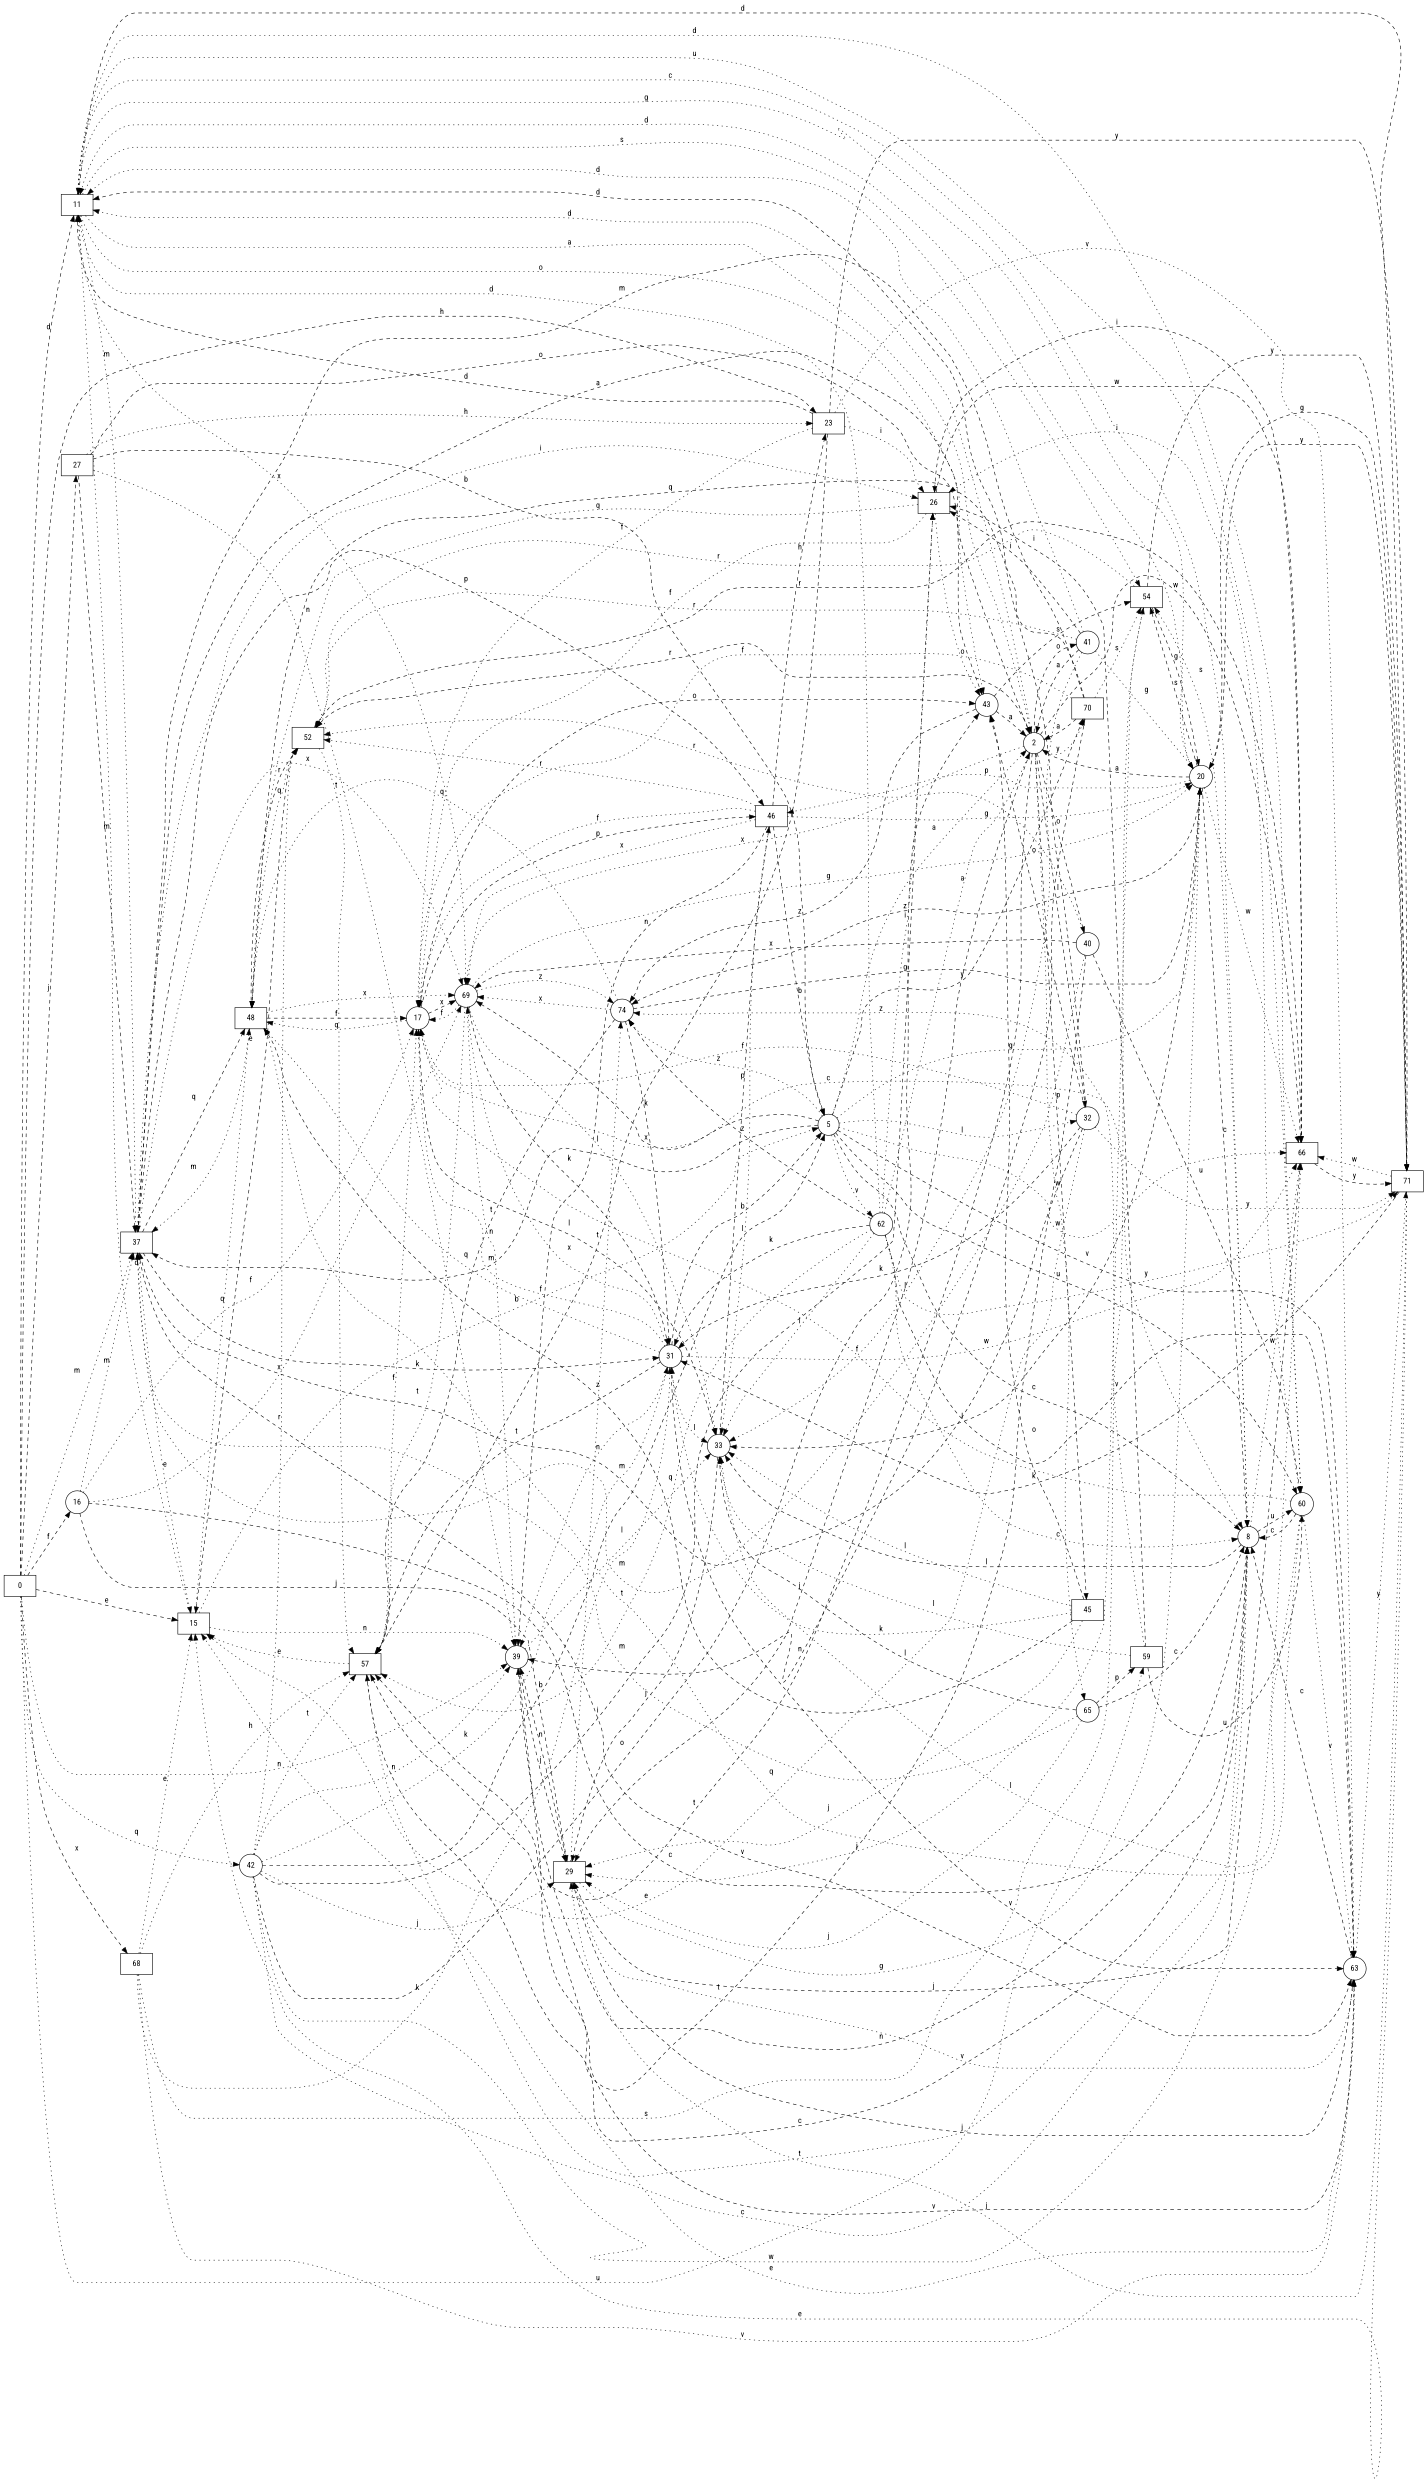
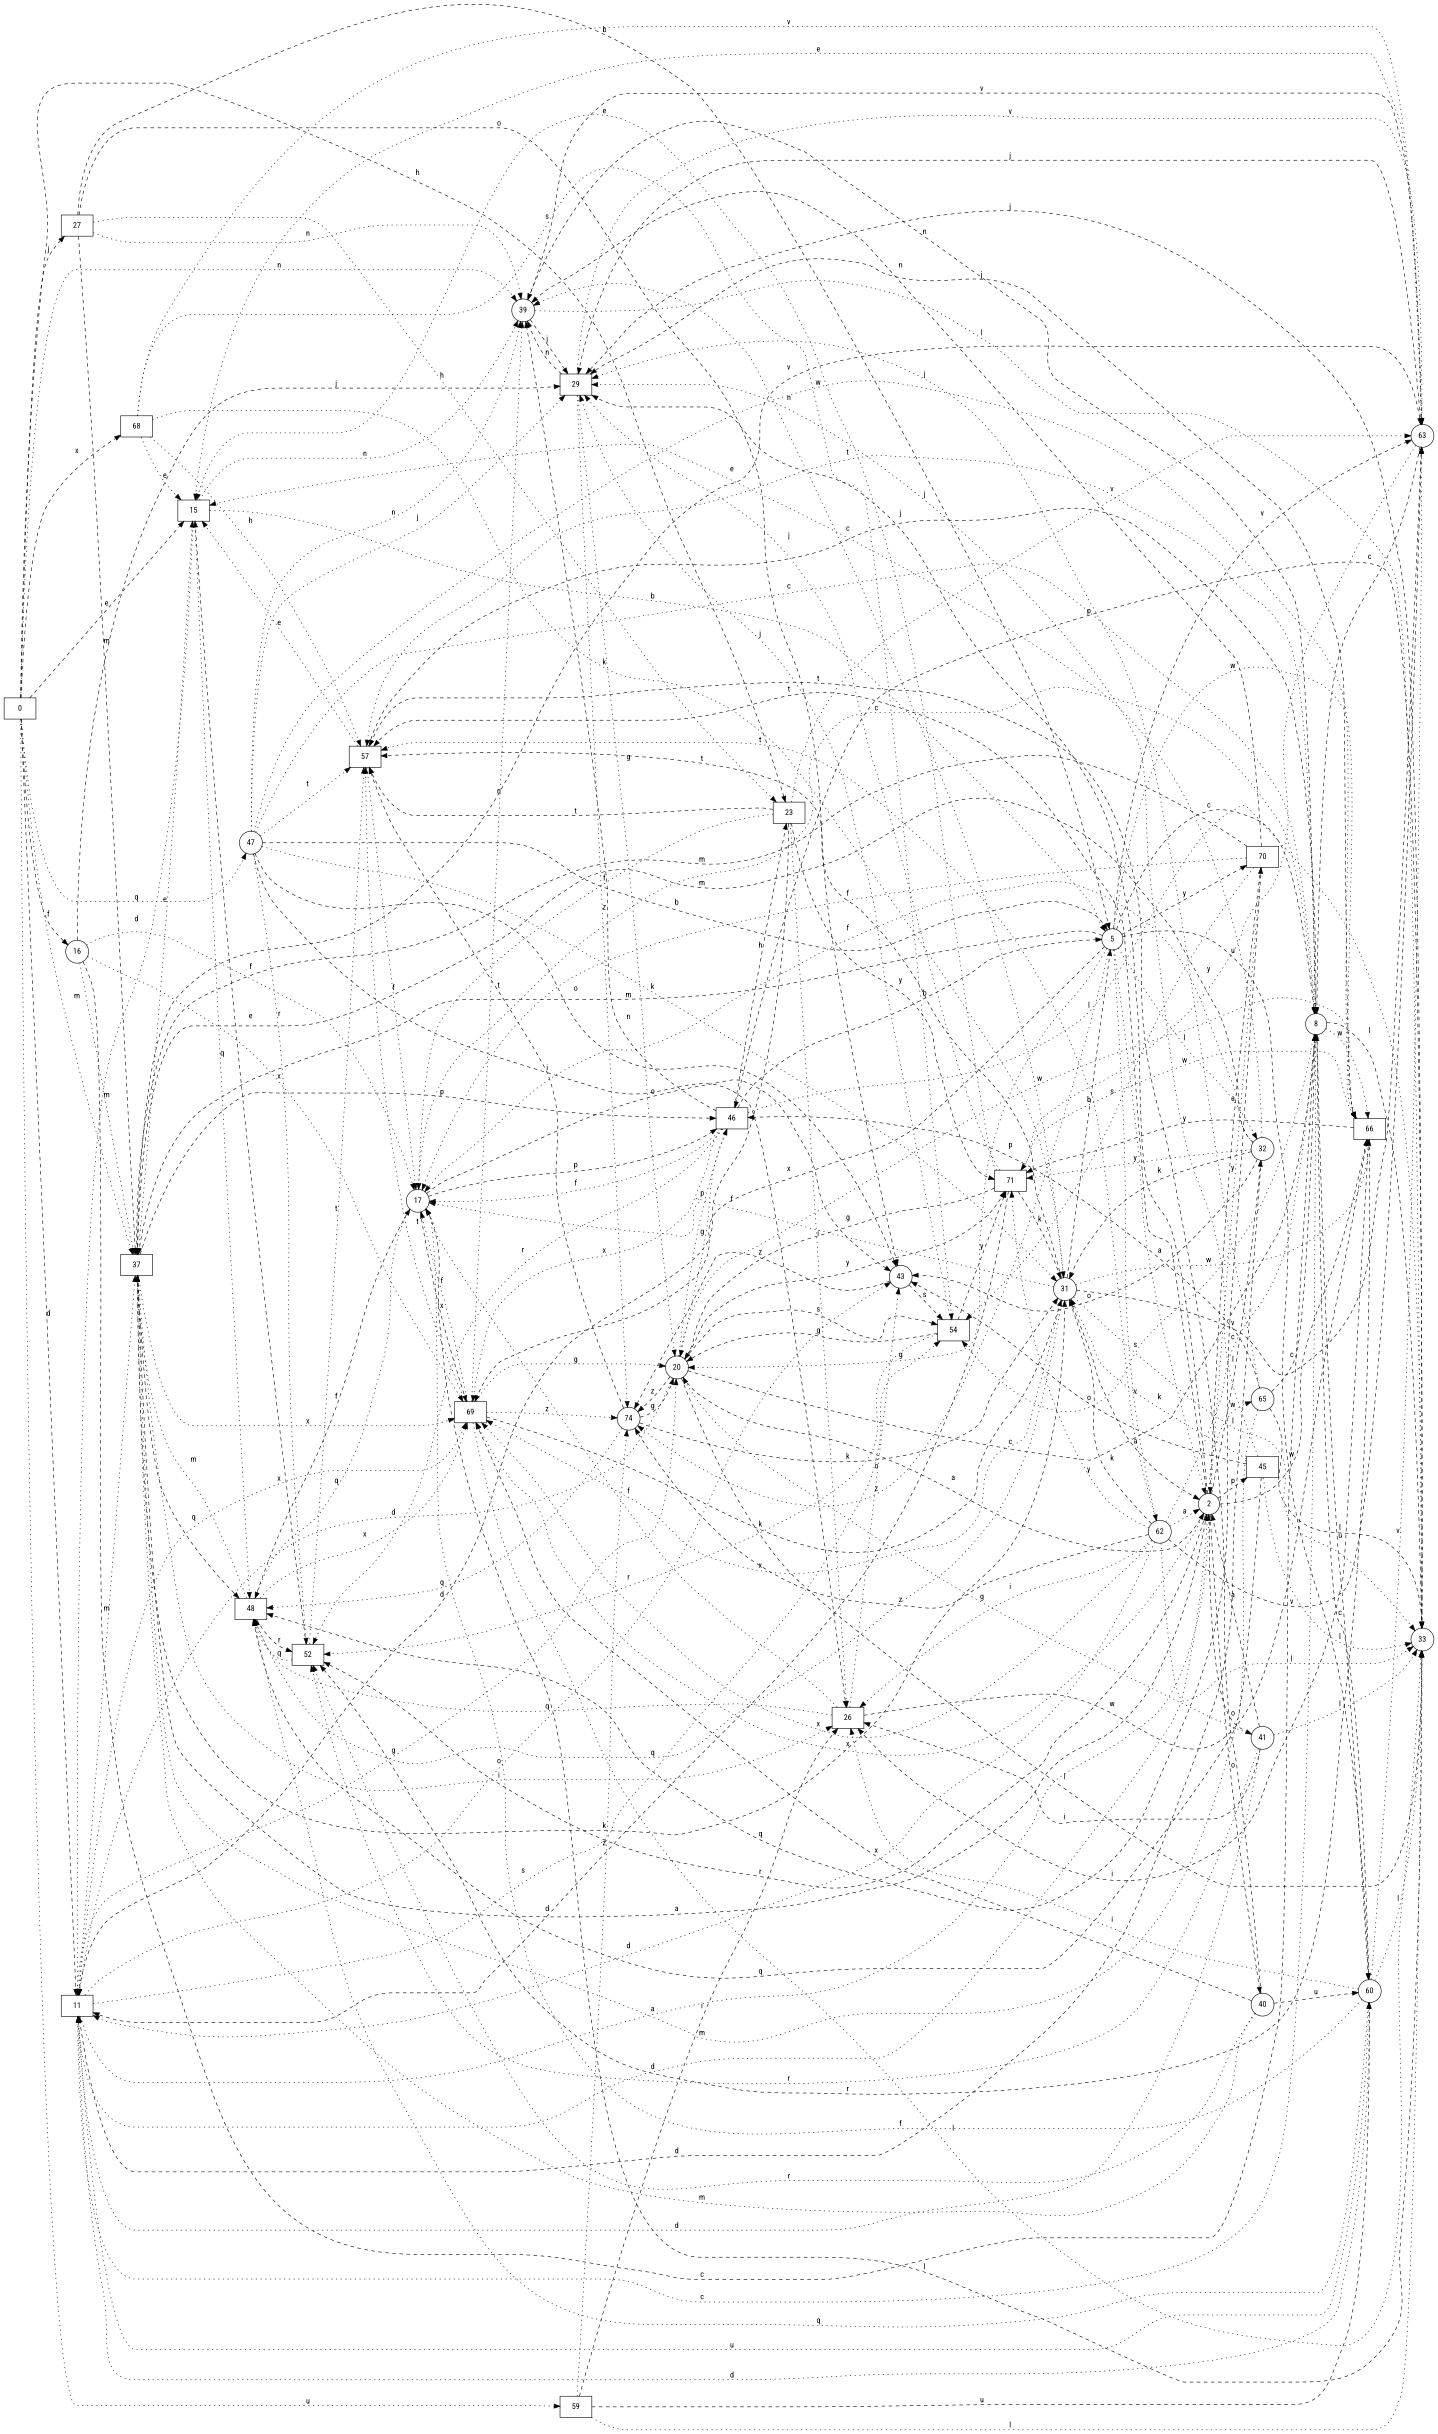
(1009, 721) -> (1113, 1411)
(466, 996) -> (471, 1412)
(547, 1003) -> (792, 1720)
(1113, 1687) -> (1061, 1186)
(251, 1866) -> (251, 843)
